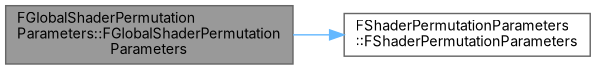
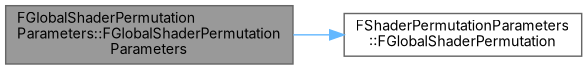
(467, 35) -> (463, 35)
